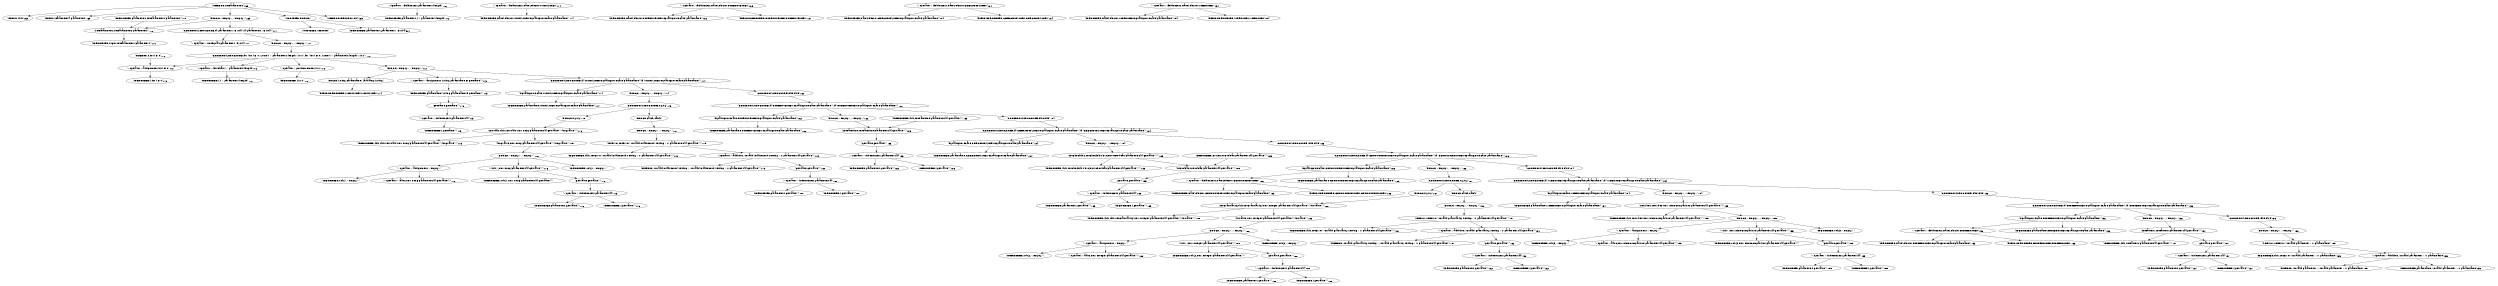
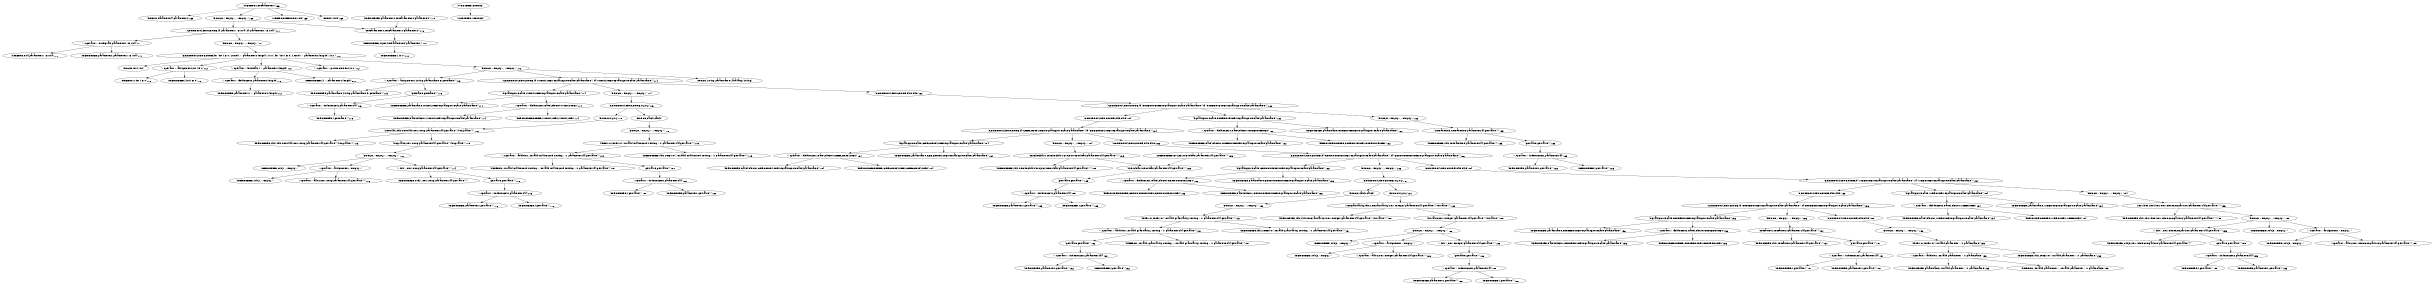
(751, 5) -> (1272, 130)
(264, 12) -> none
(809, 18) -> (1389, 143)
(336, 24) -> (112, 49)
(408, 30) -> (140, 55)
none -> (35, 56)
(150, 61) -> (161, 74)
none -> (133, 68)
none -> (257, 74)
(299, 74) -> (395, 49)
(251, 80) -> (354, 80)
(353, 86) -> (548, 111)
(449, 99) -> (424, 86)
none -> (546, 99)
(904, 124) -> (1467, 136)
none -> (1237, 124)
none -> (884, 149)
(546, 168) -> (454, 168)
none -> (1947, 199)
(1209, 256) -> none
